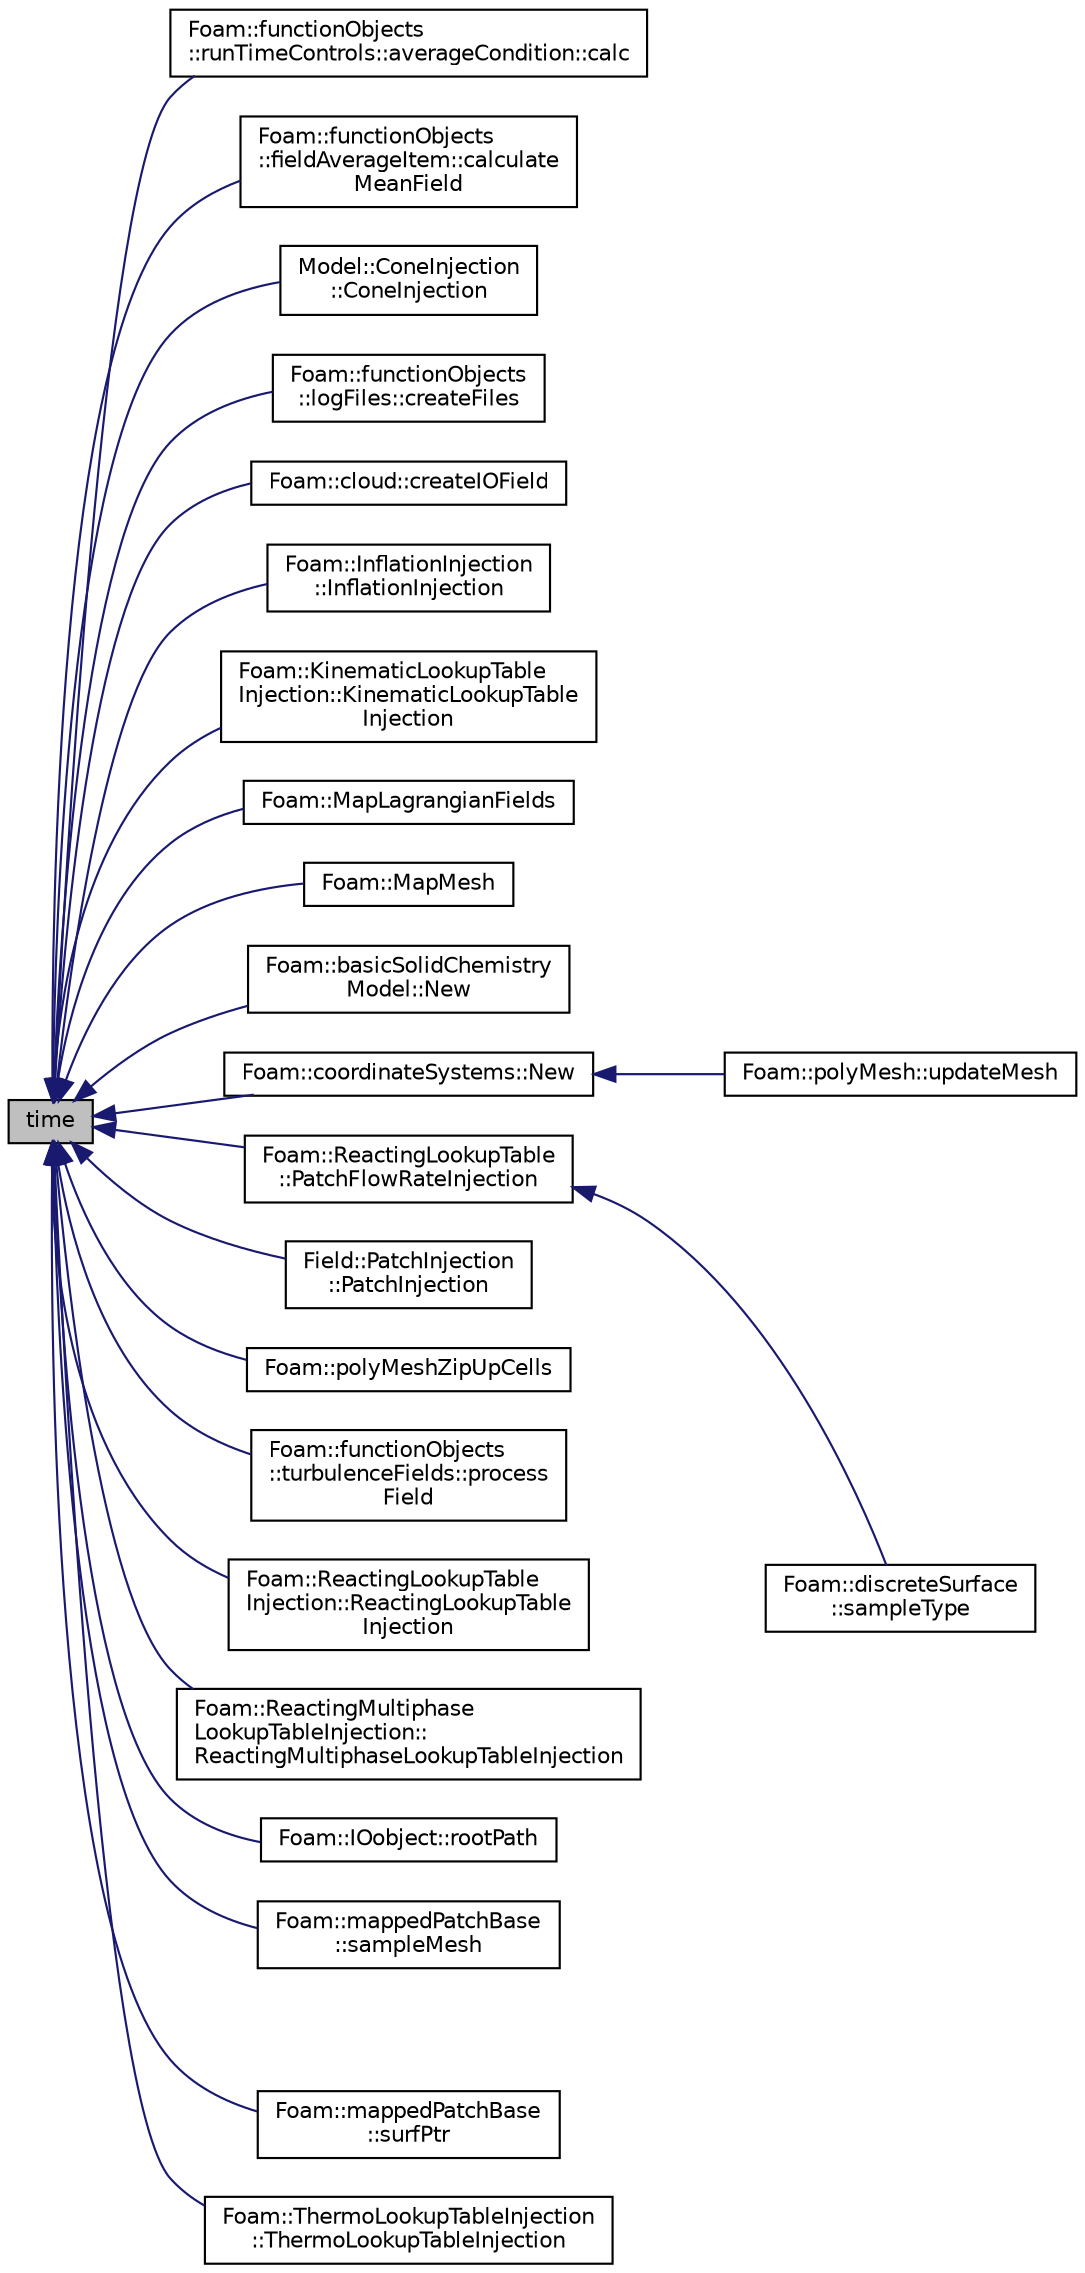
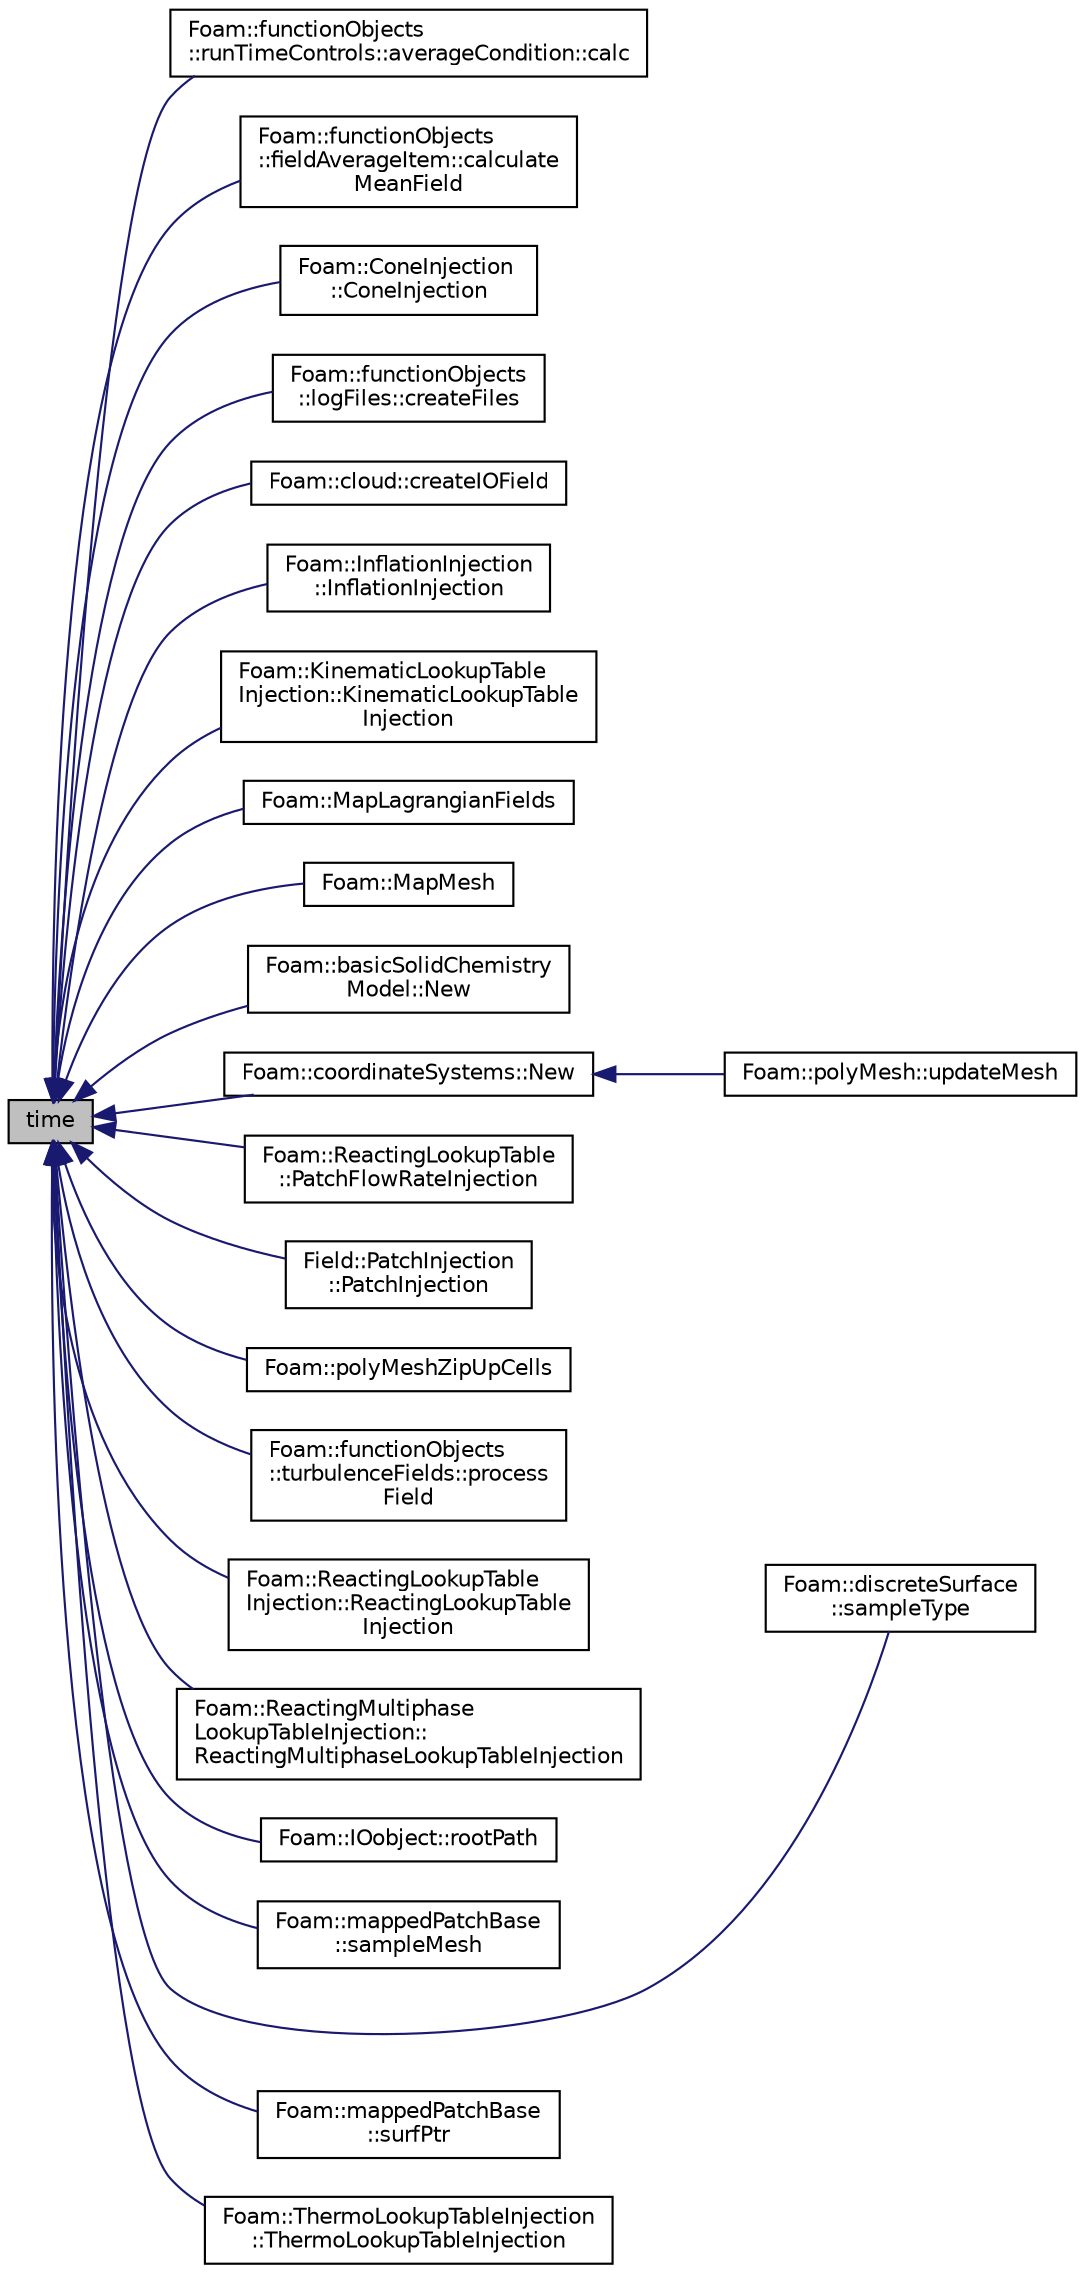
(409, 280) -> (409, 280)
(774, 1351) -> (213, 2011)
